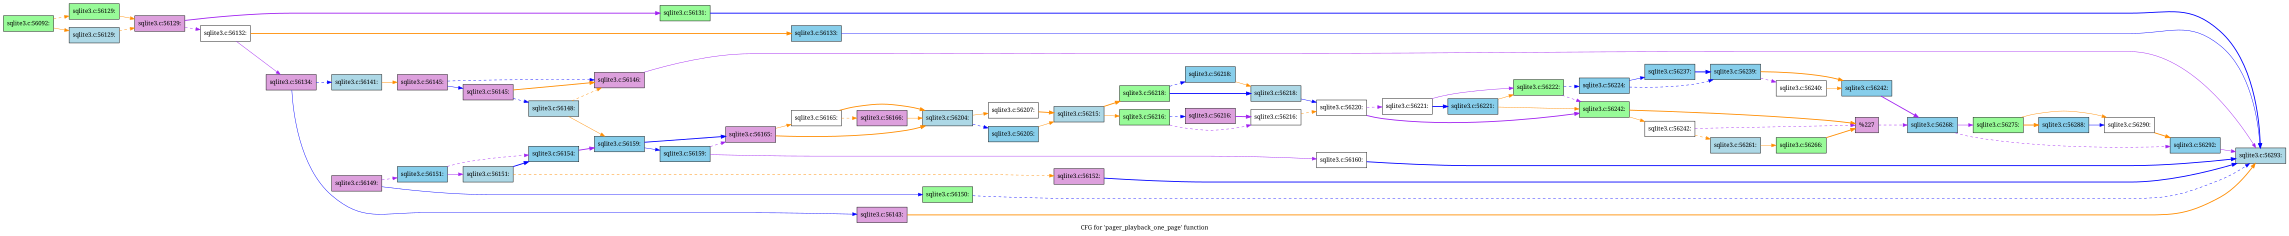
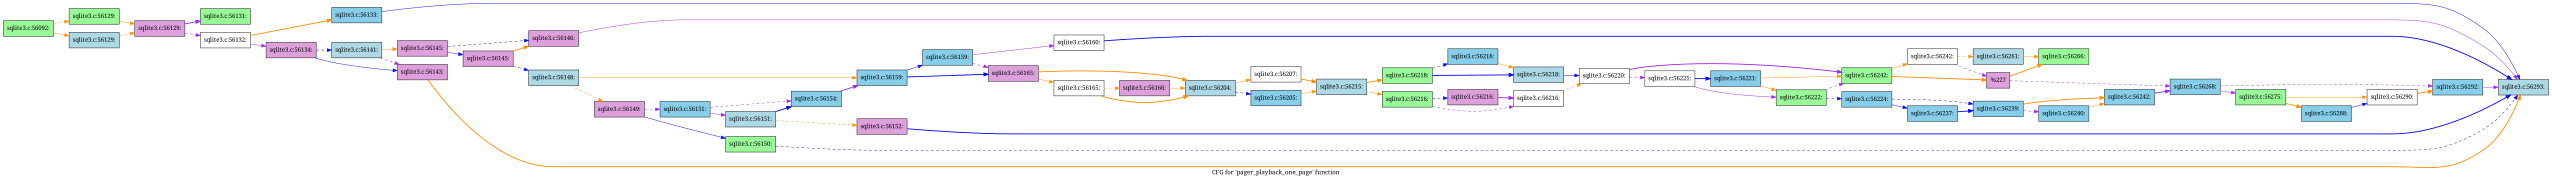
(1529, 13) -> none
none -> (388, 60)
(1801, 88) -> (2064, 114)
(585, 95) -> (585, 93)
(1839, 134) -> (2024, 71)
